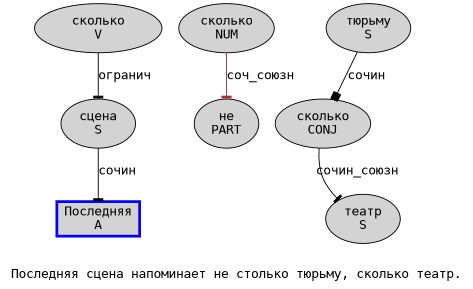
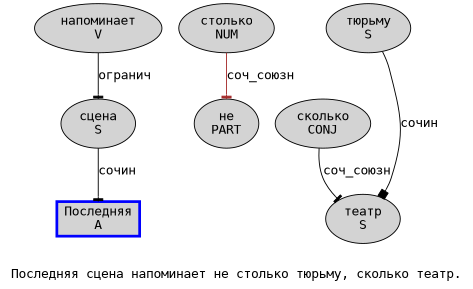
(98, 28) -> (98, 28)
(227, 28) -> (227, 28)
(348, 72) -> (400, 120)
(357, 171) -> (357, 171)
